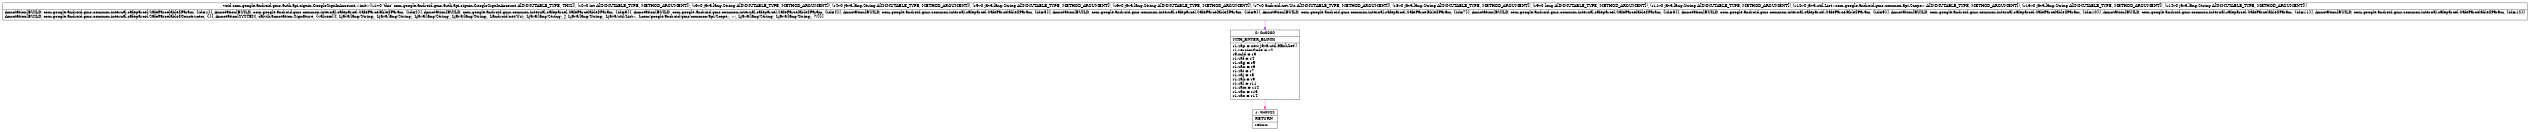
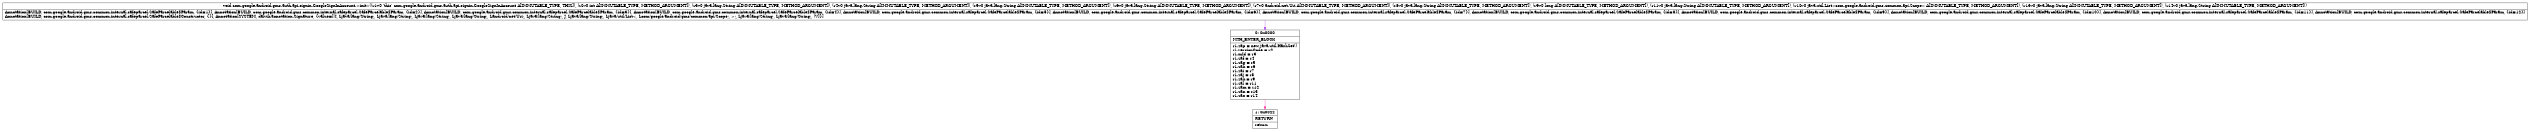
(1244, 54) -> (1244, 54)
